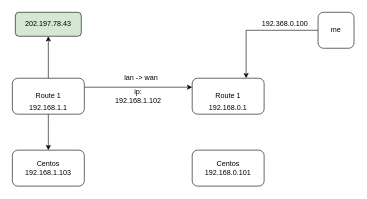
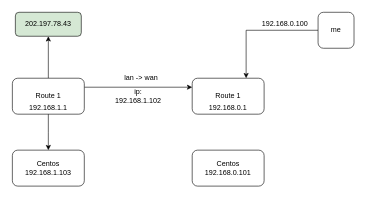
(285, 24) -> (285, 24)
